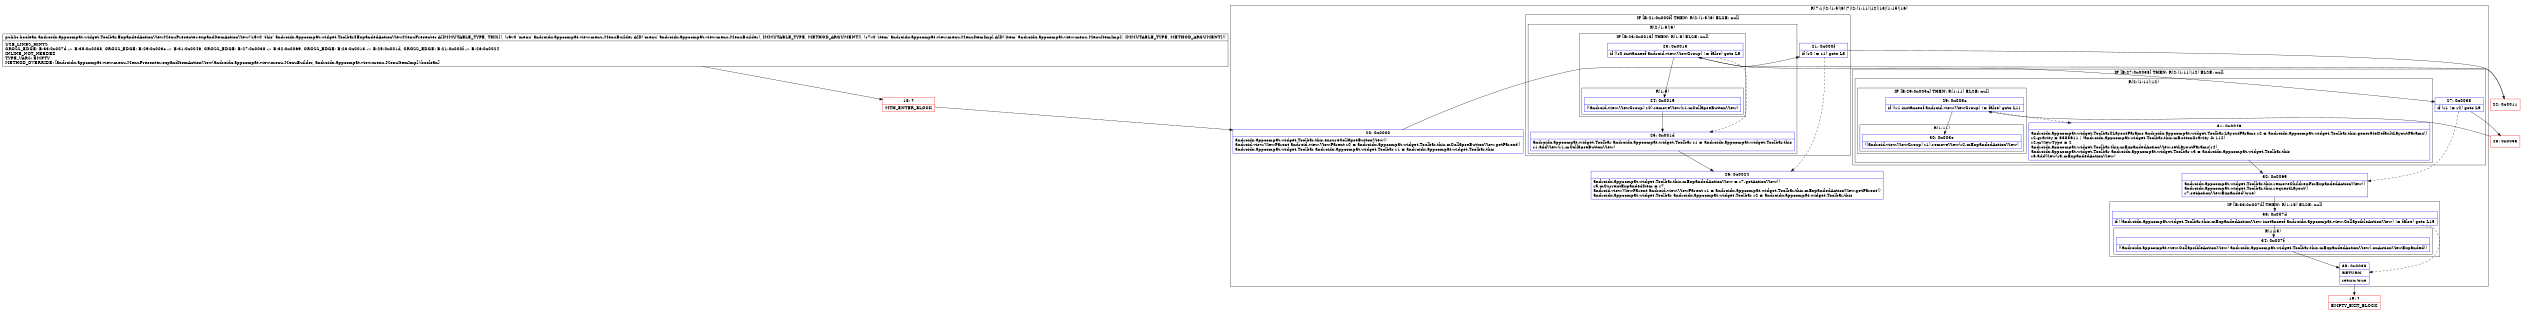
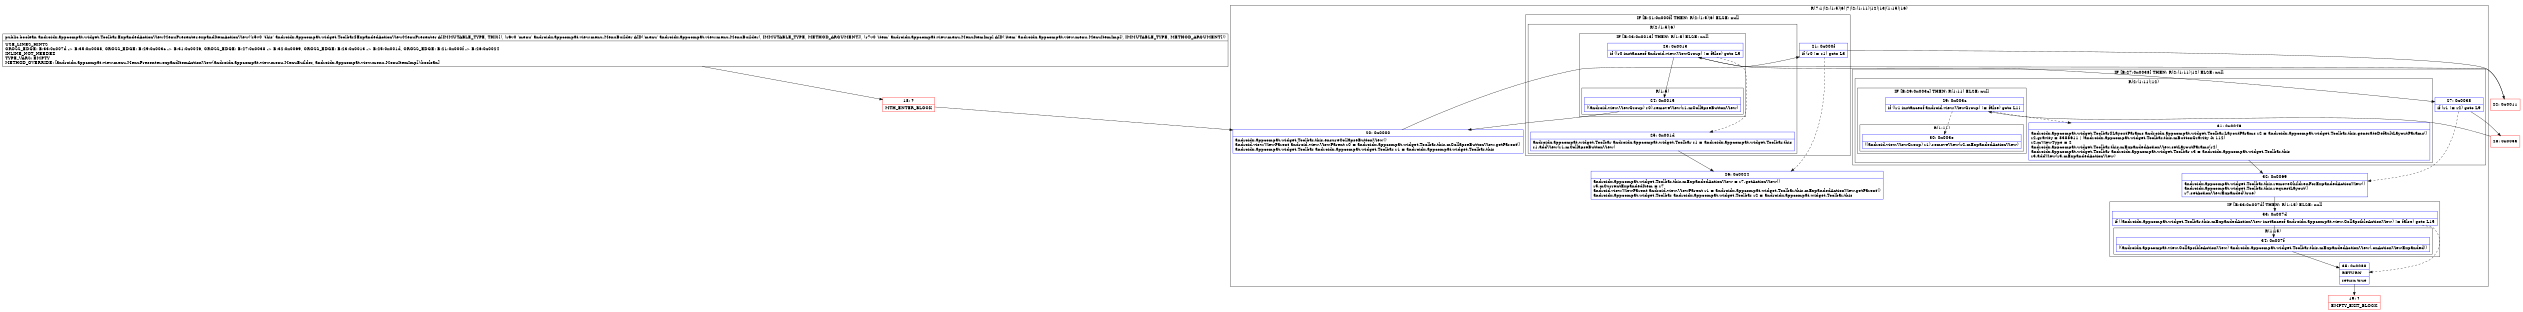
(1663, 120) -> (1545, 121)
(1949, 122) -> (1949, 122)
